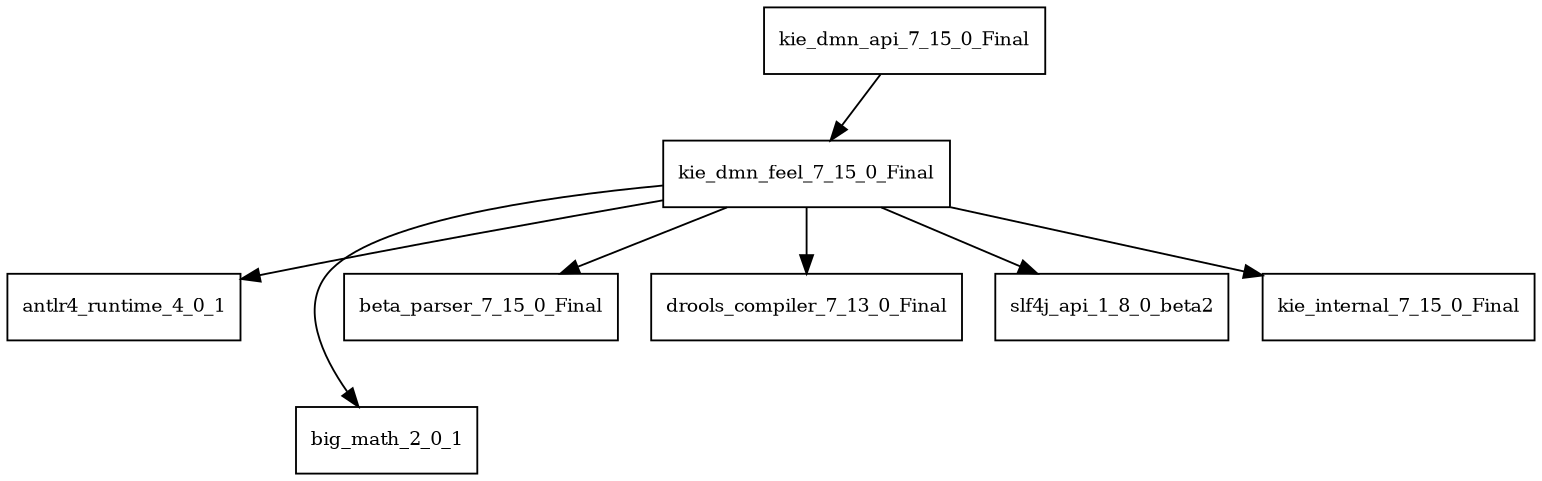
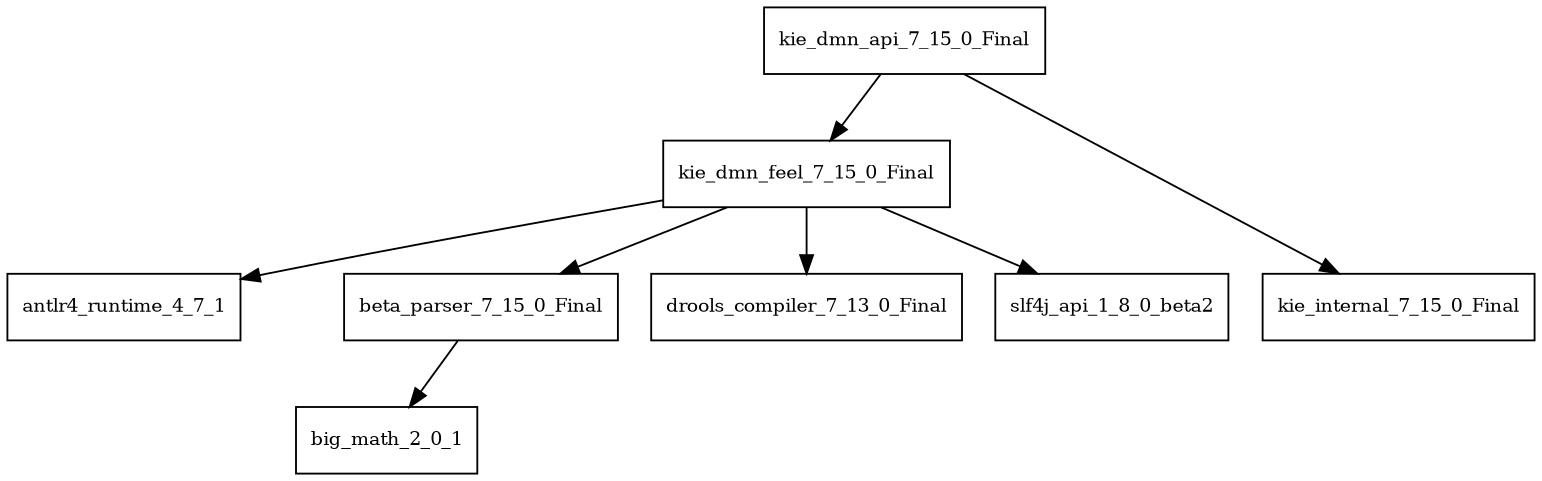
(426, 225) -> (439, 366)
(1097, 239) -> (1143, 169)
(124, 307) -> (124, 307)
